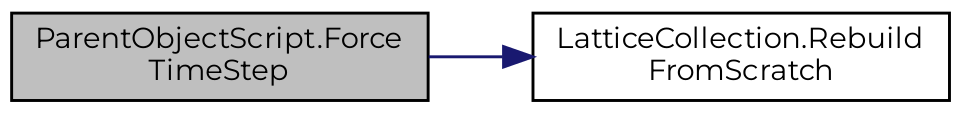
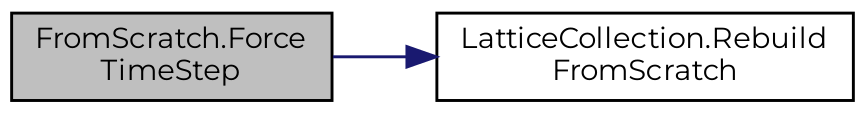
(220, 57) -> (172, 57)
